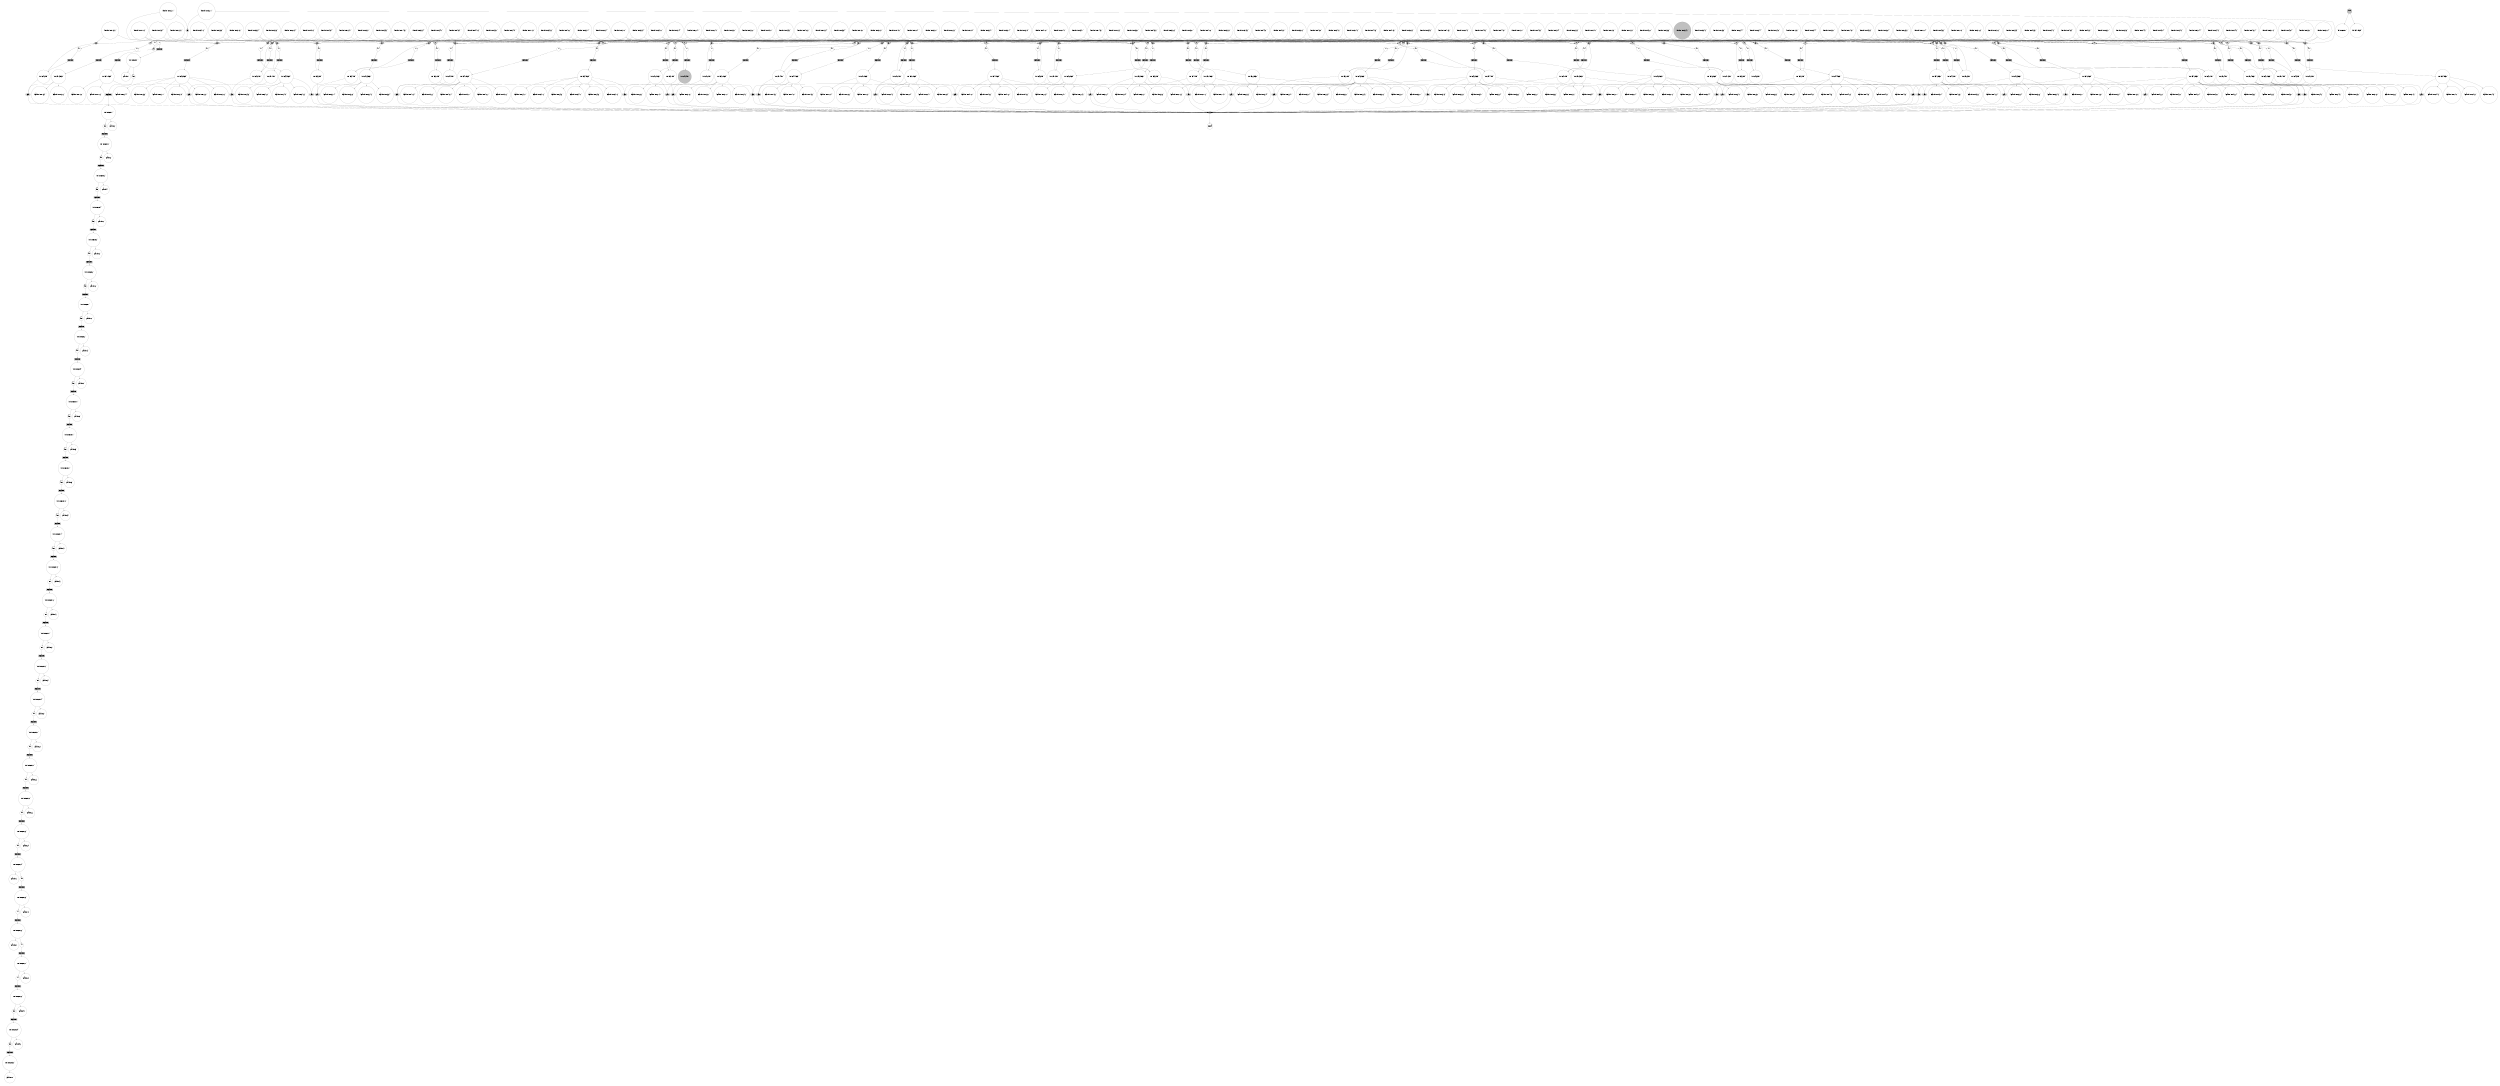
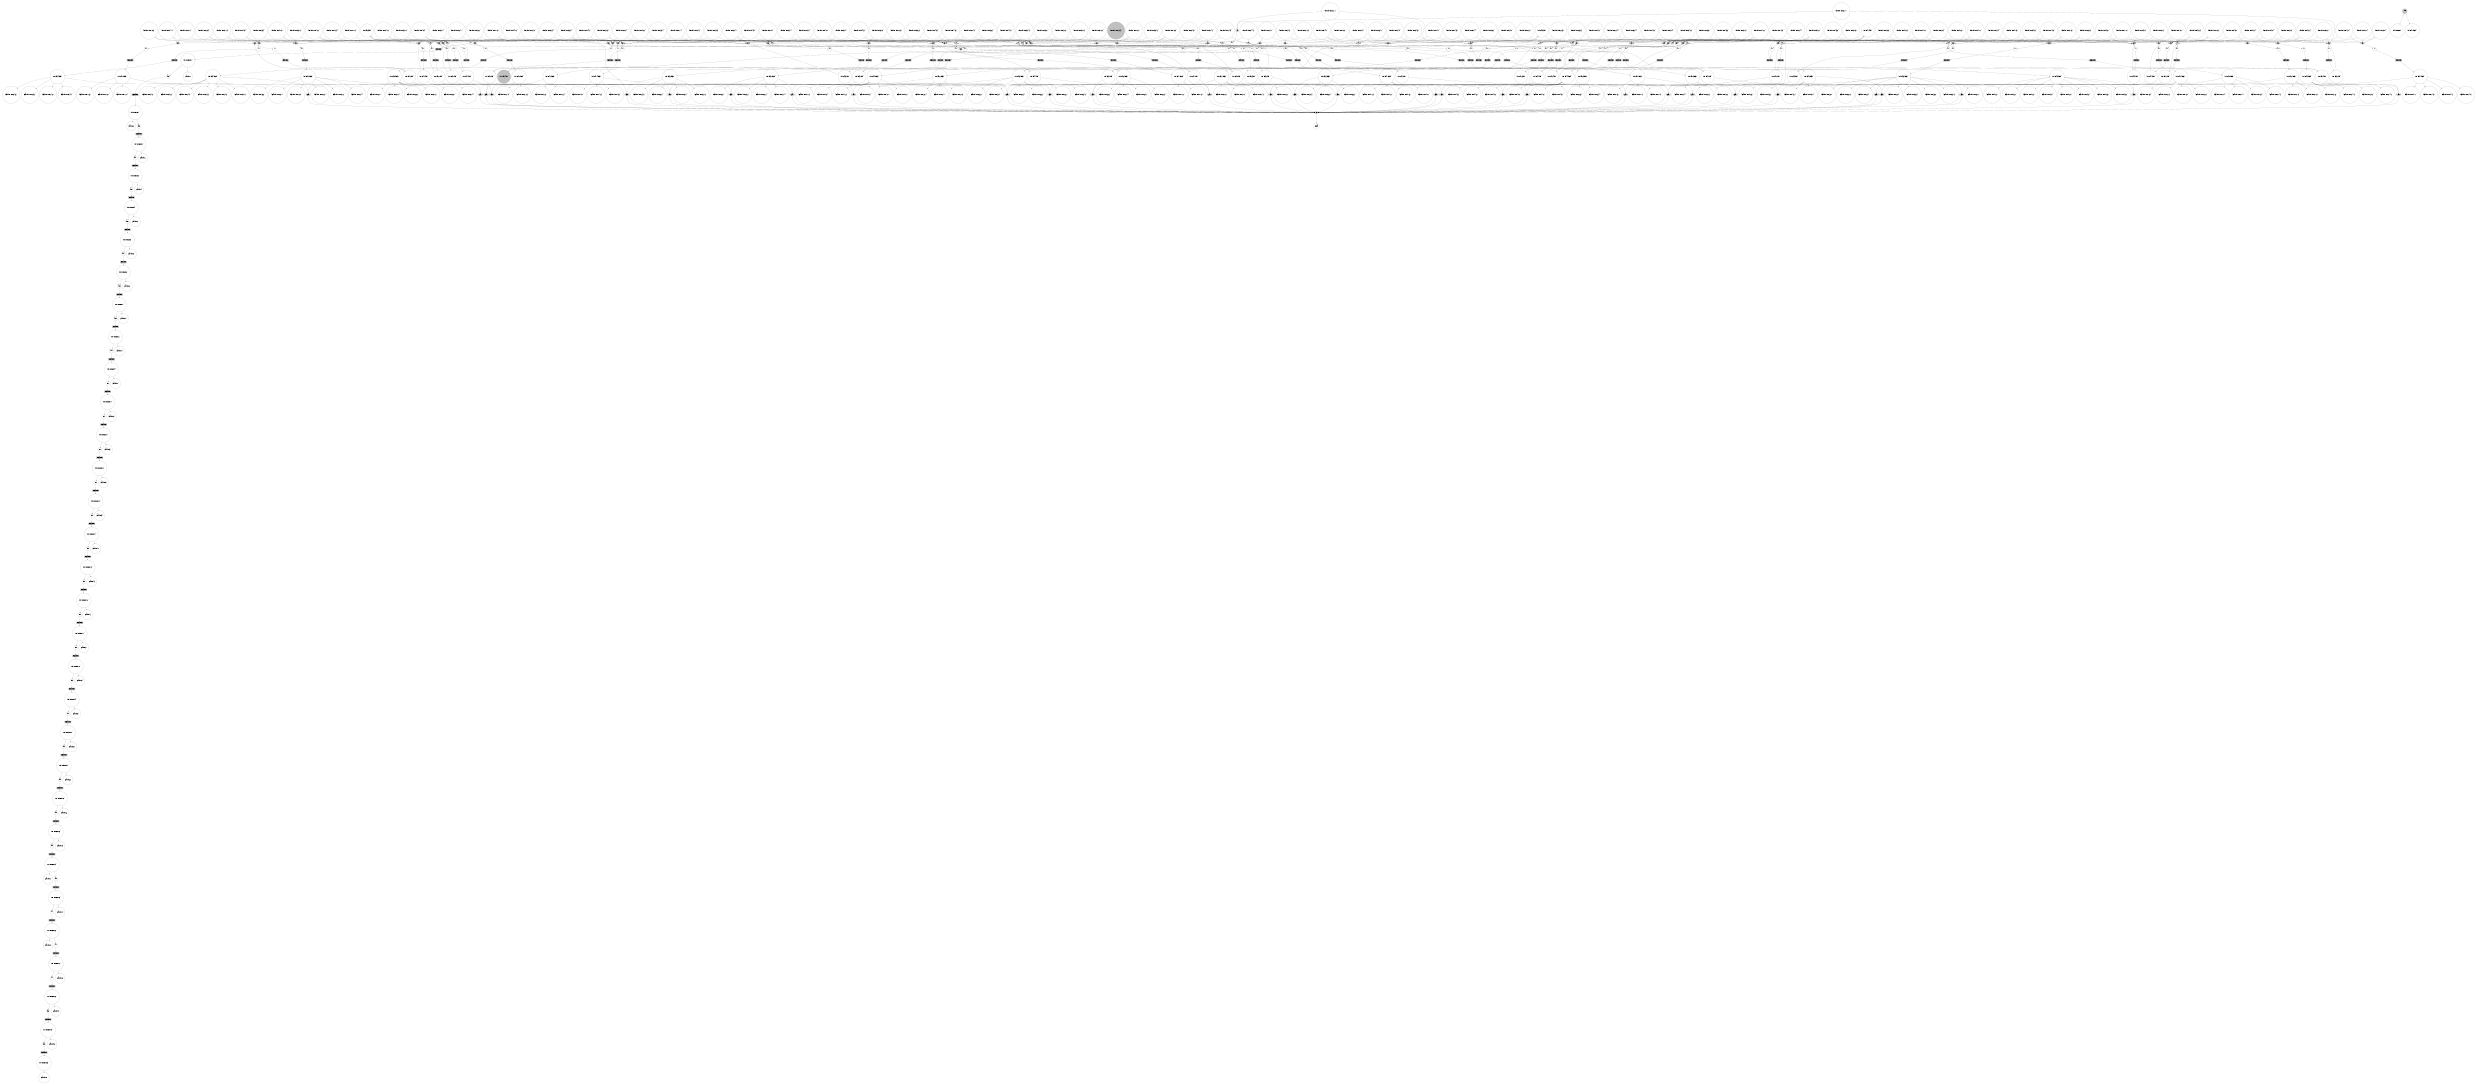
(2140, 31) -> none
